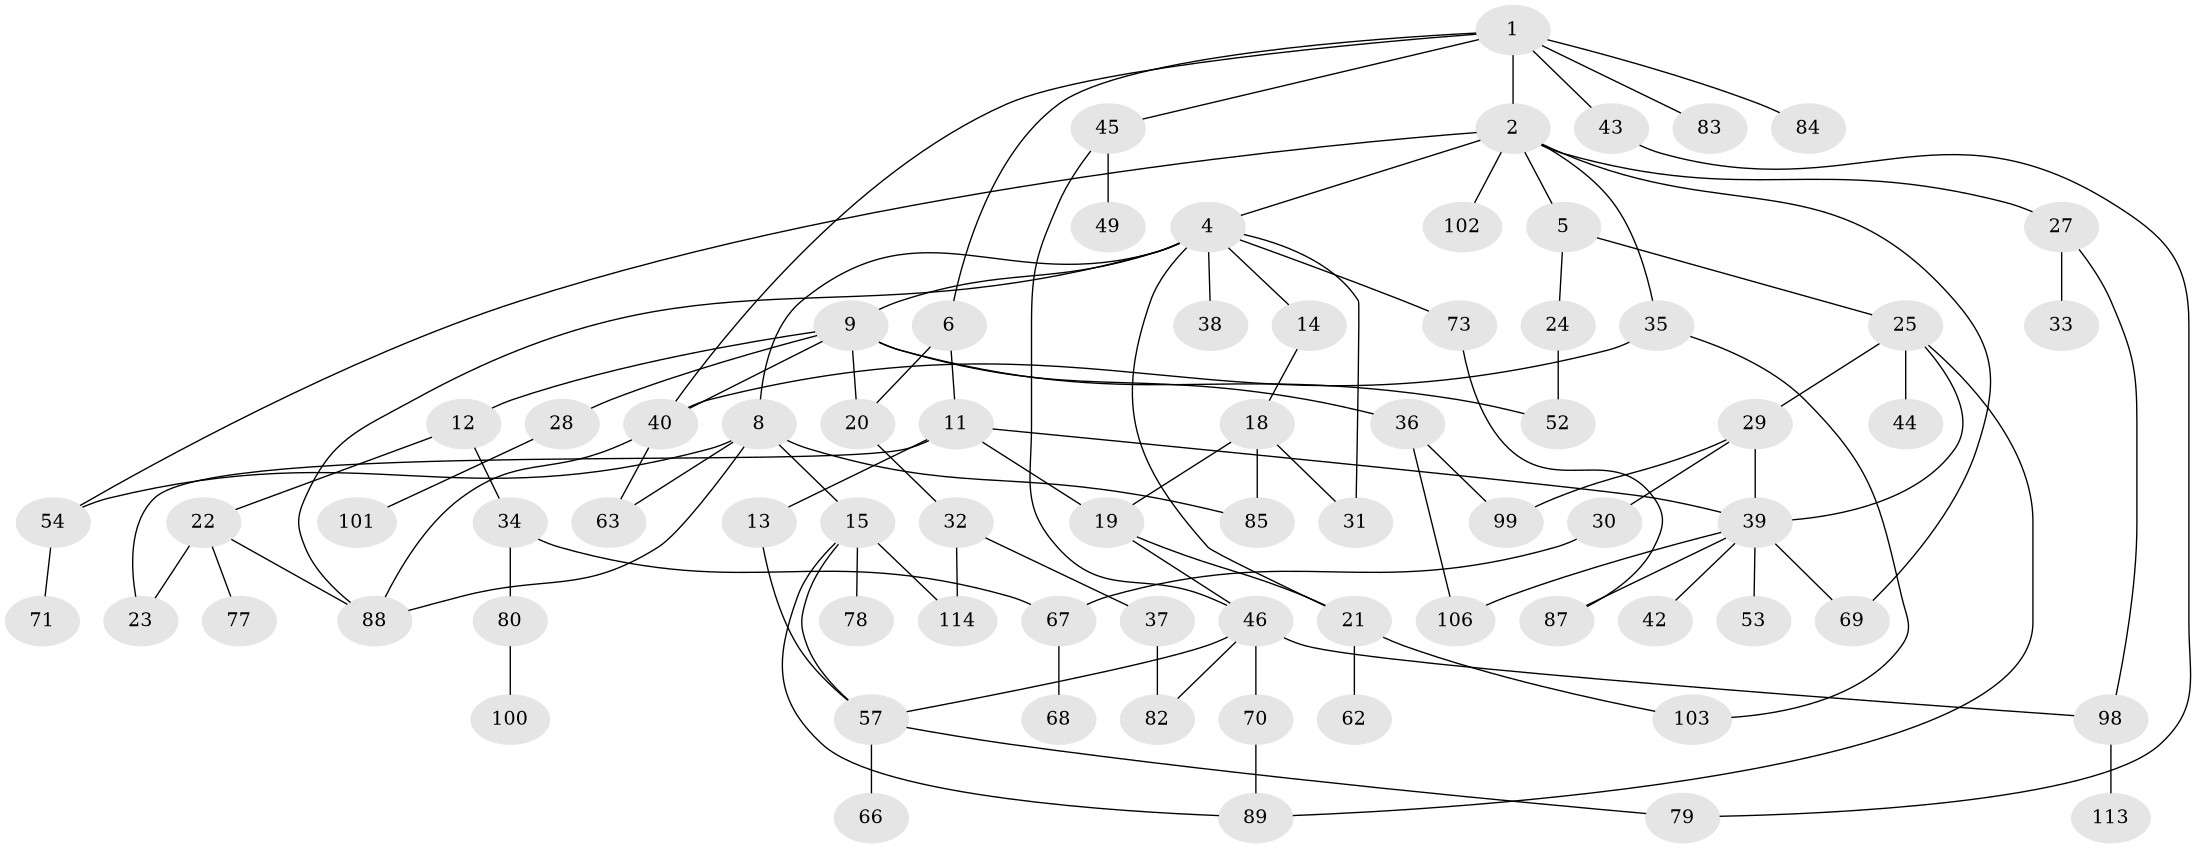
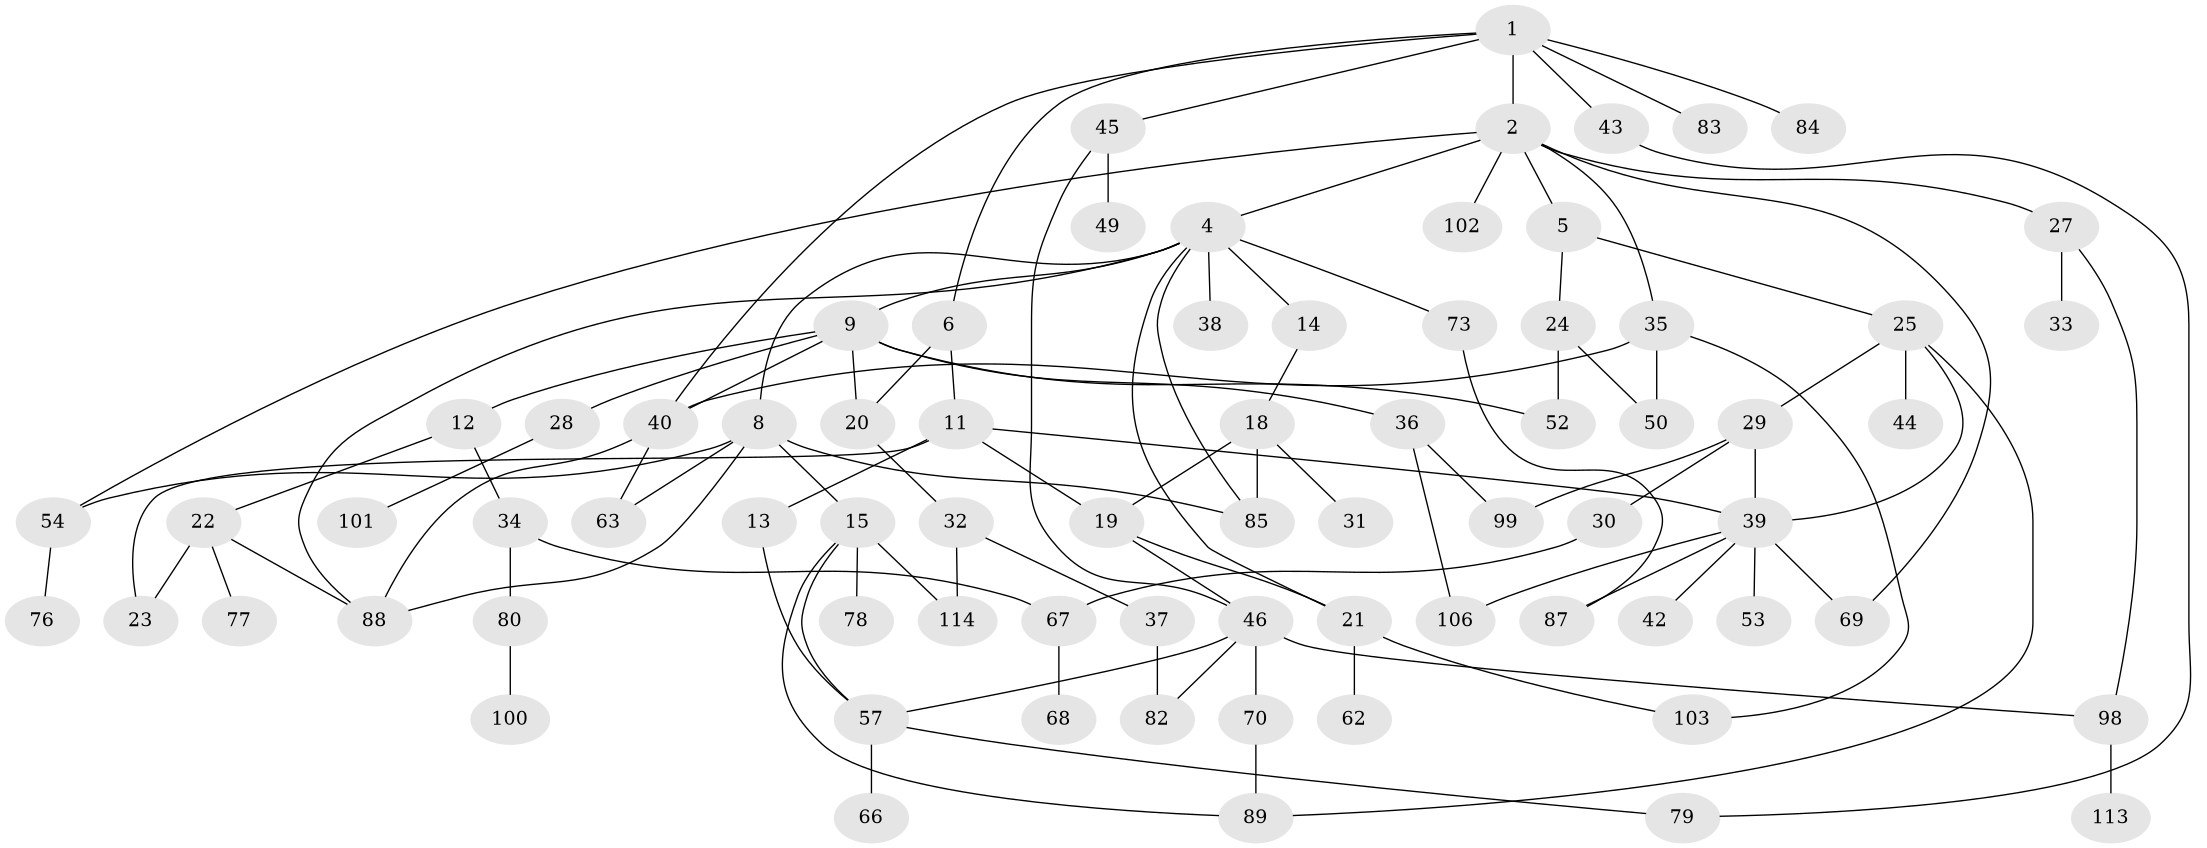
(1359, 332) -> (1166, 366)
none -> (1657, 424)
(42, 621) -> (42, 621)
